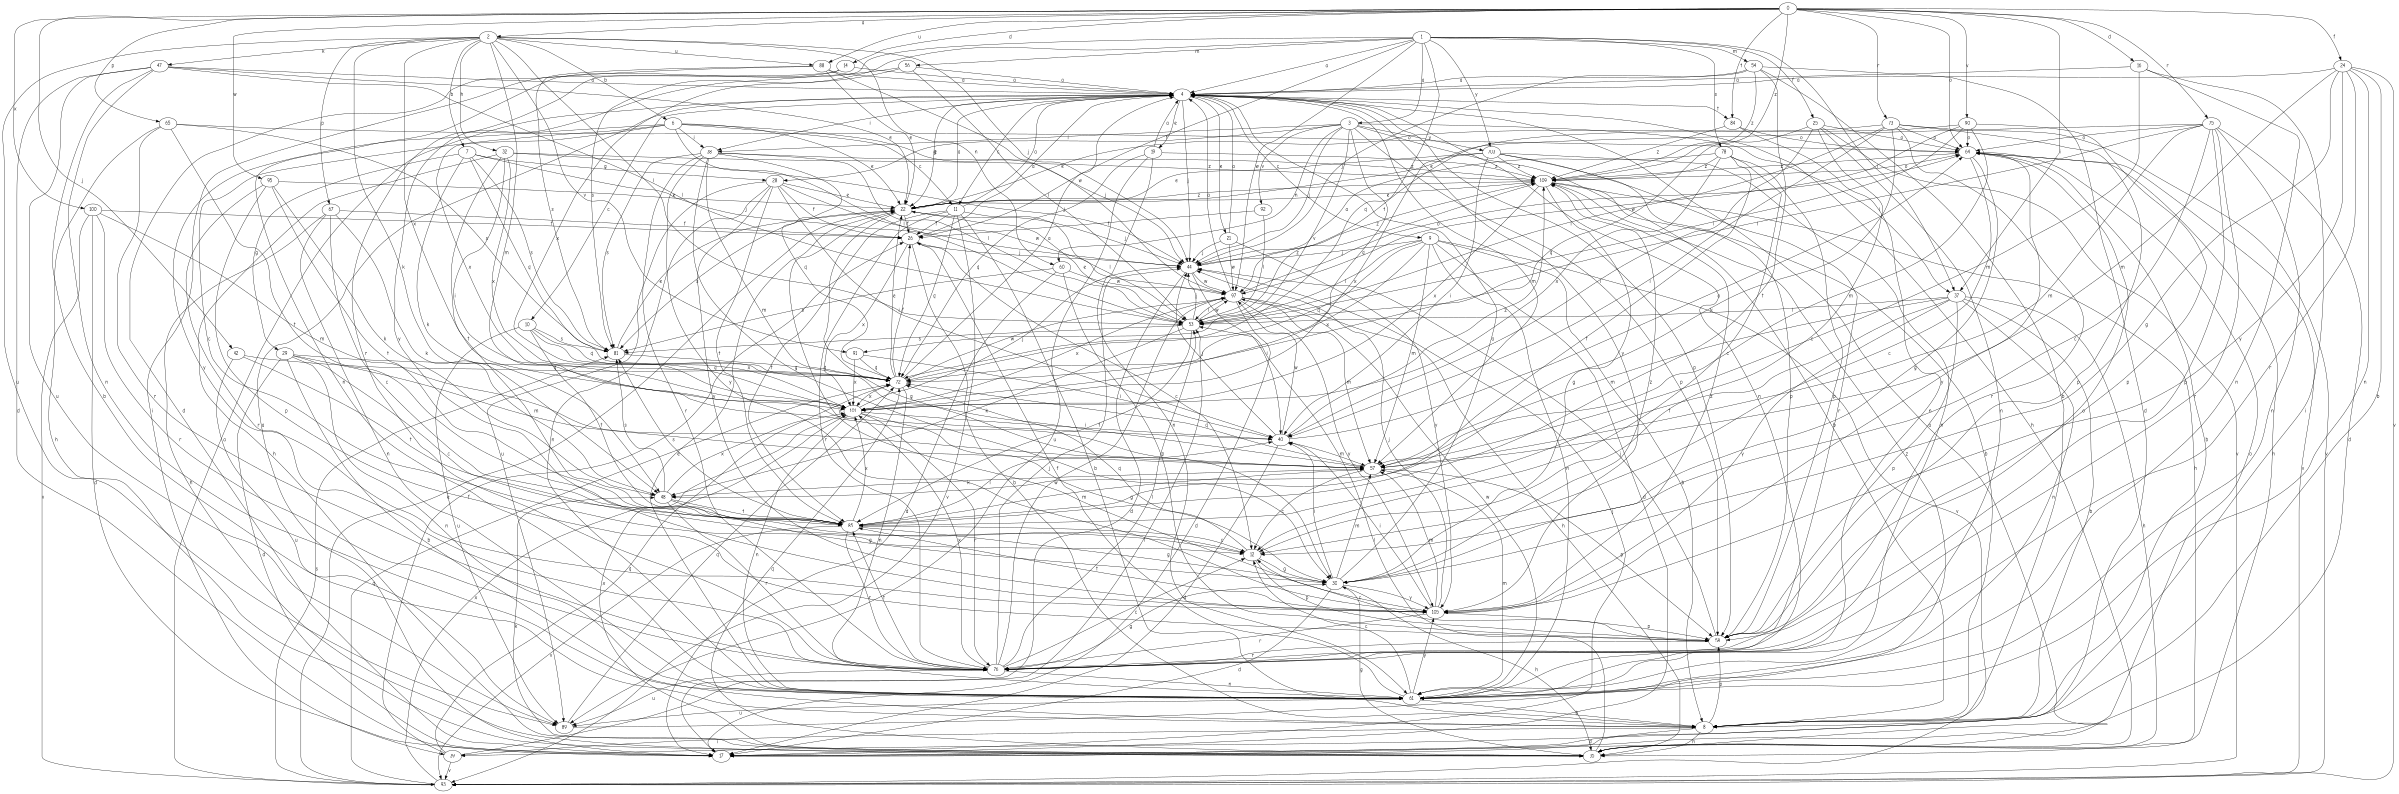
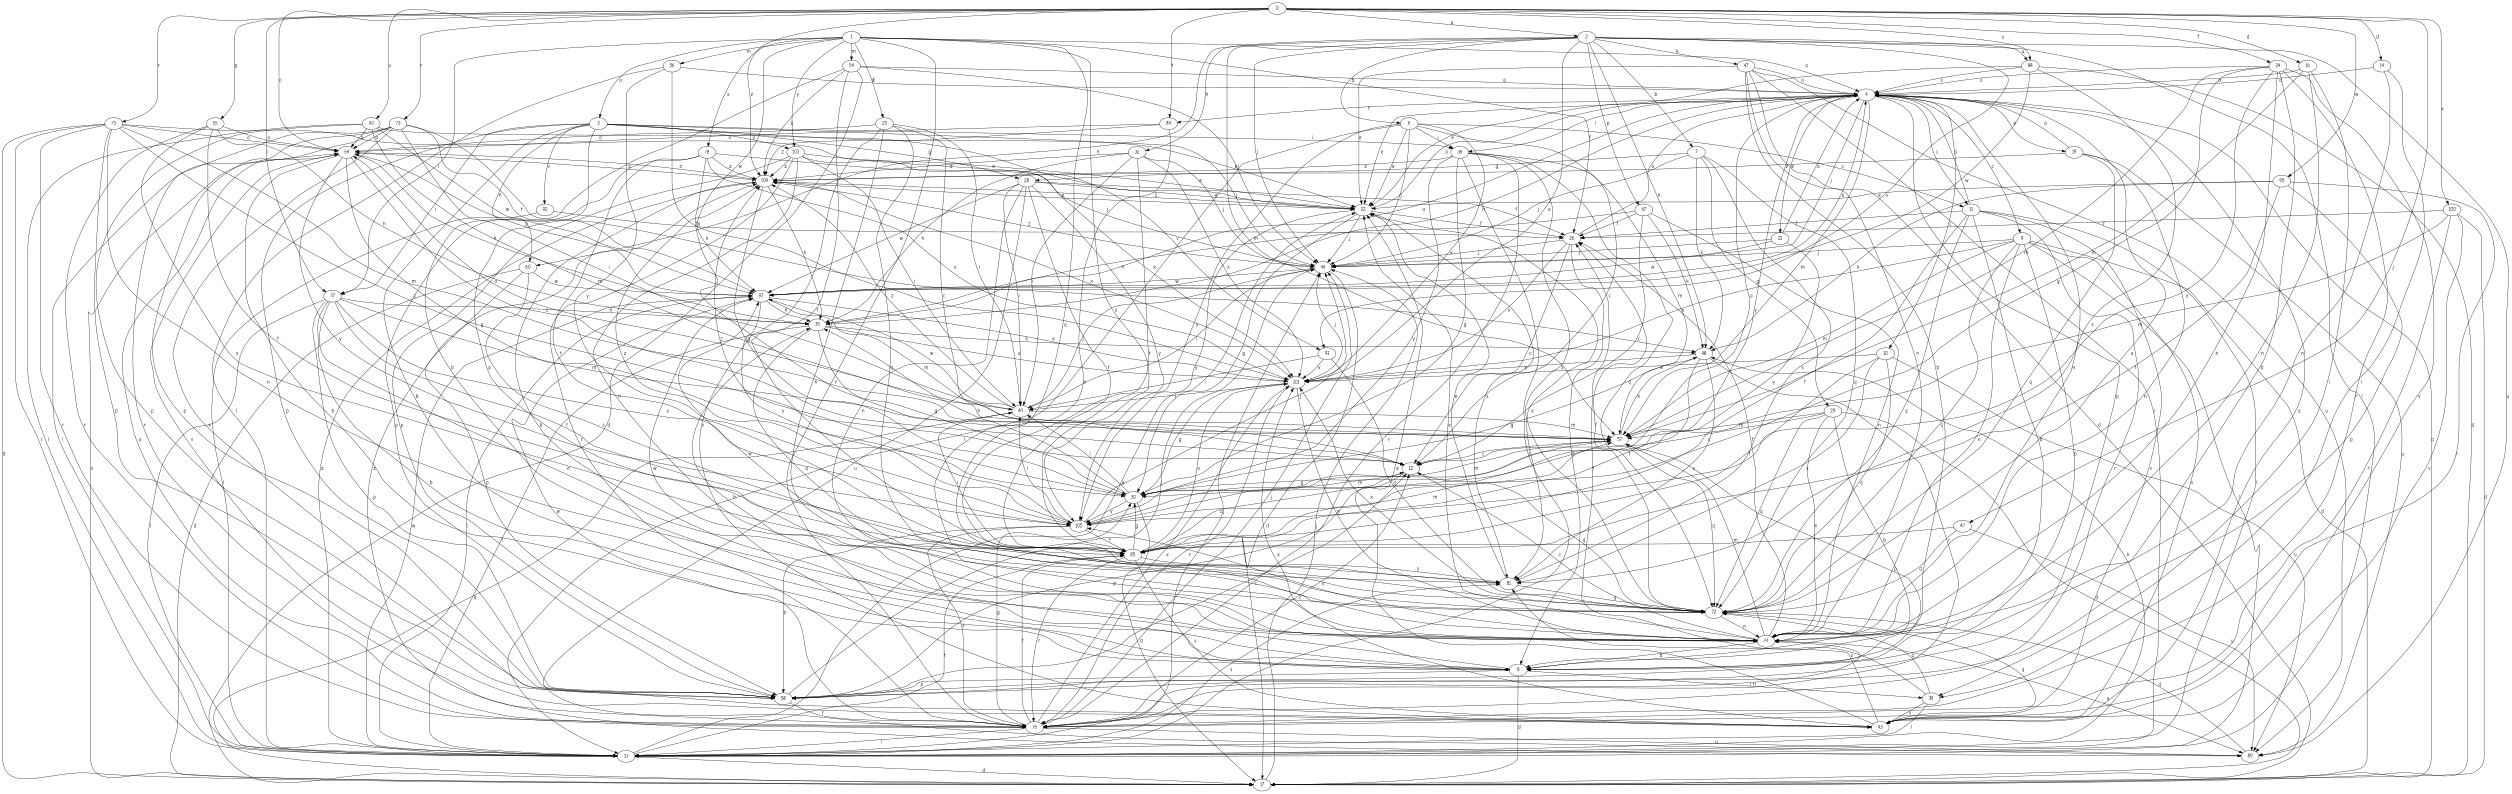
(1492, 152) -> (796, 152)
(1347, 210) -> (1108, 210)
(1093, 650) -> (942, 771)
